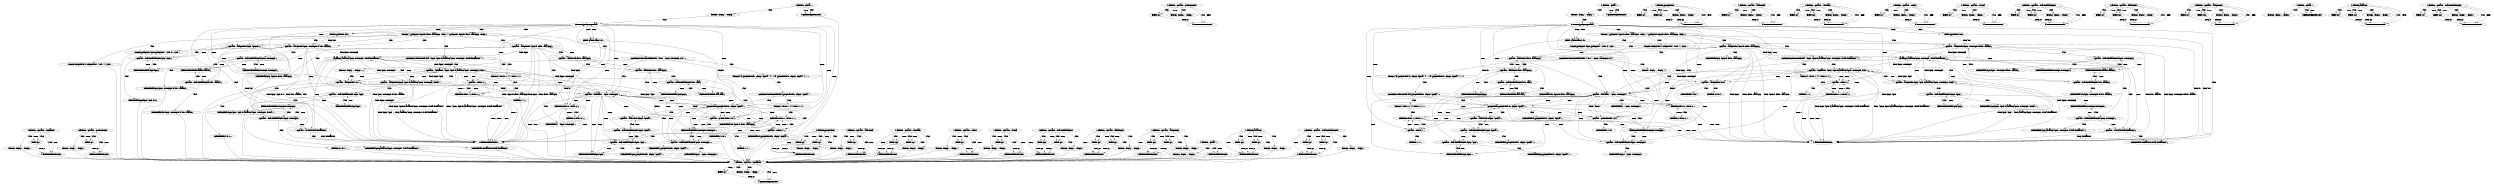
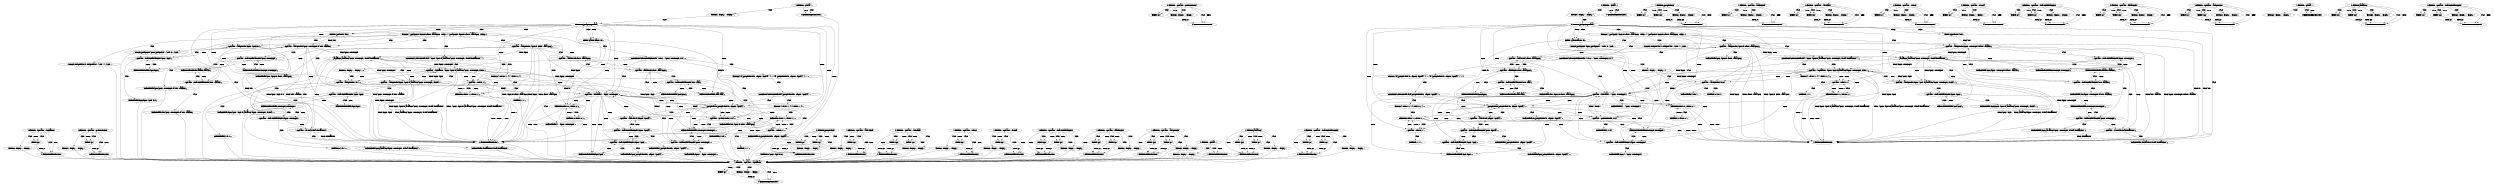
none -> (772, 154)
